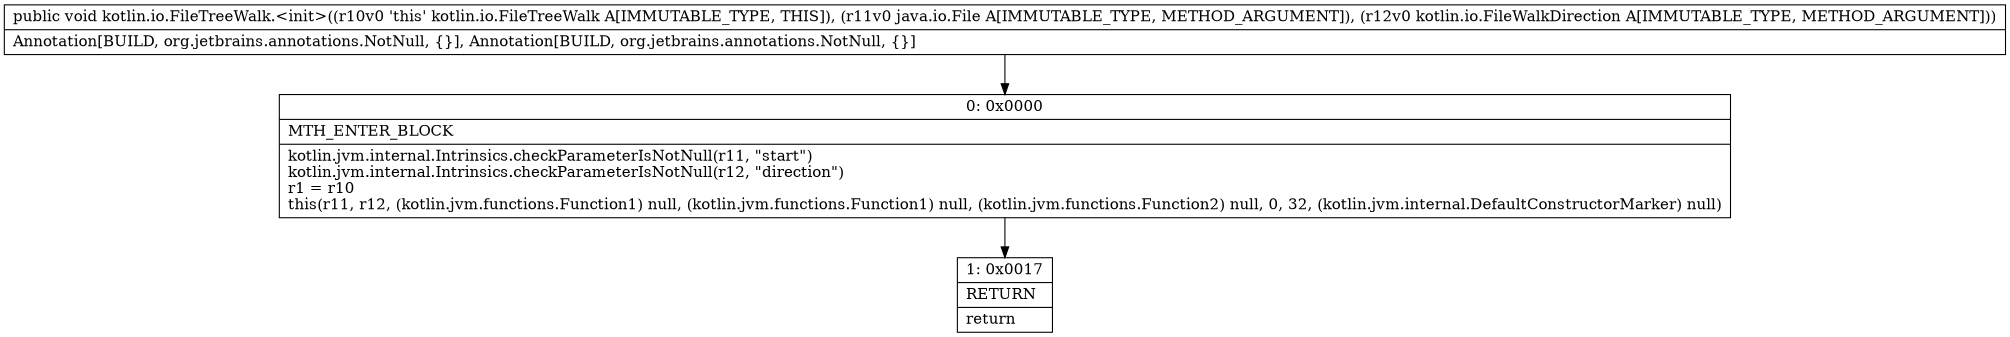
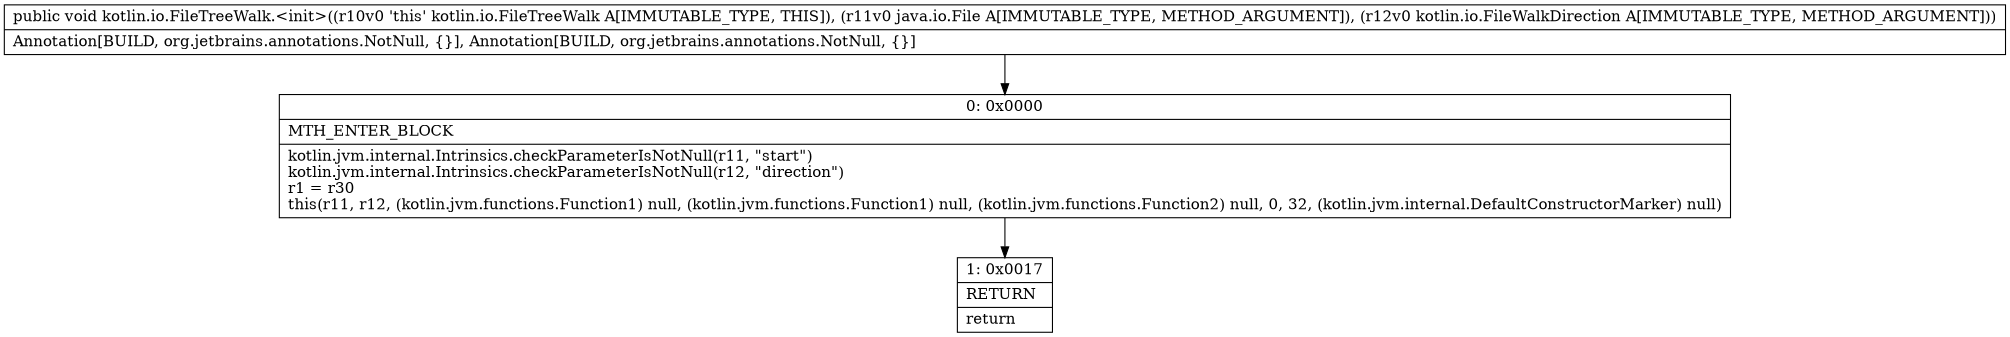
(321, 189) -> (321, 189)
